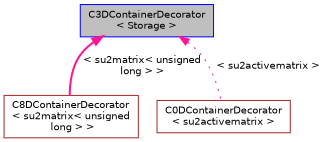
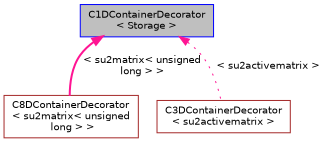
(147, 21) -> (147, 21)
(224, 117) -> (224, 117)
